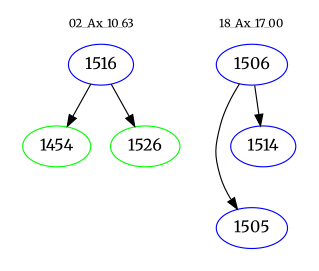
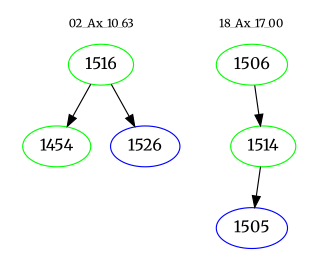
(101, 65) -> (101, 65)
(252, 65) -> (252, 65)
(217, 141) -> (258, 181)
(145, 146) -> (145, 146)
(263, 146) -> (263, 146)
